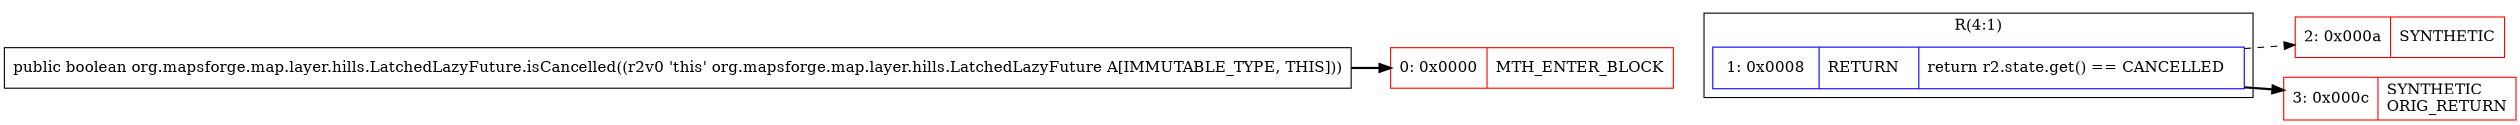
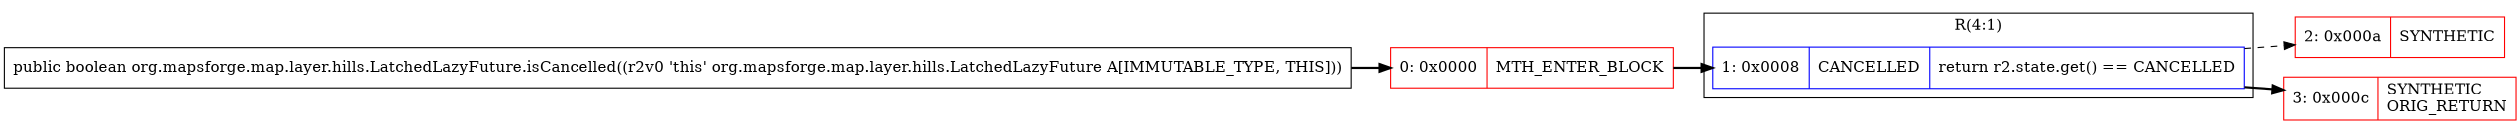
(1863, 67) -> (1869, 67)
none -> (1687, 68)
